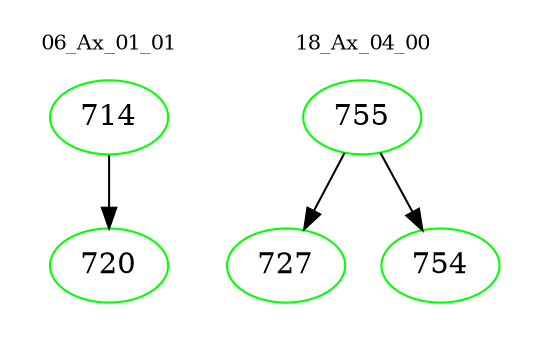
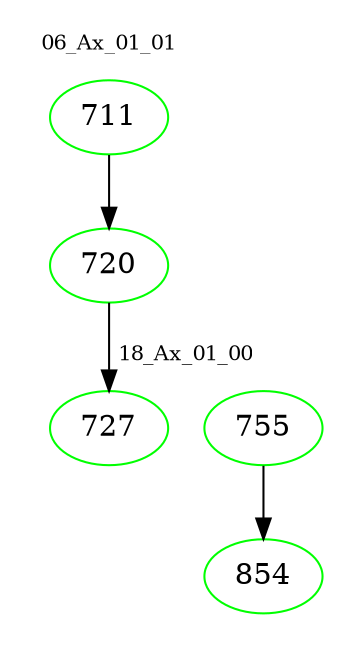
(363, 44) -> (186, 355)
(109, 117) -> (109, 117)
(329, 182) -> (109, 348)
(440, 266) -> (263, 576)
